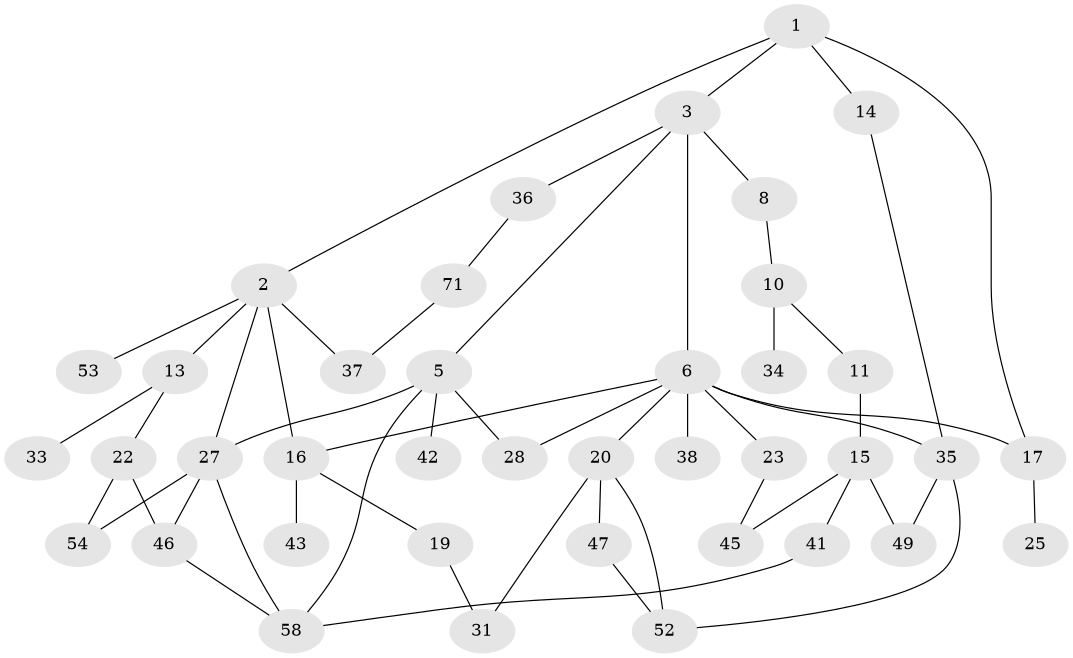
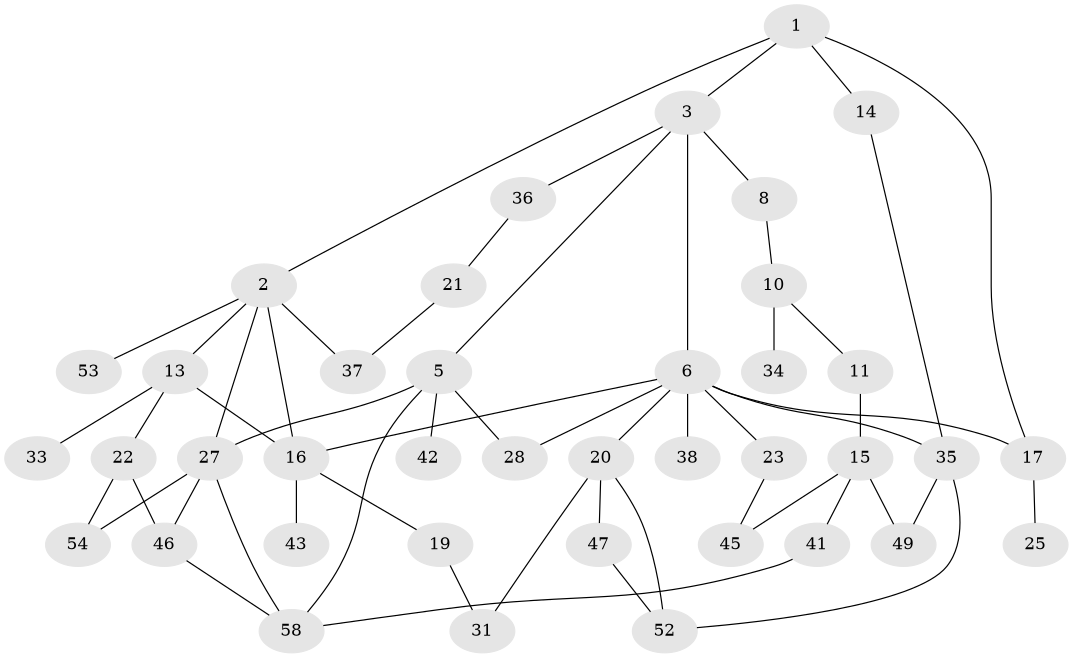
(454, 286) -> (454, 286)
none -> (236, 415)
